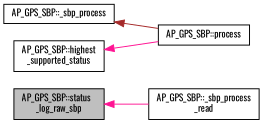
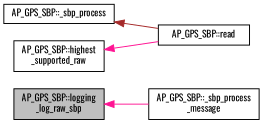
(204, 35) -> (204, 35)
(59, 56) -> (59, 56)
(59, 104) -> (59, 104)
(204, 104) -> (204, 104)
